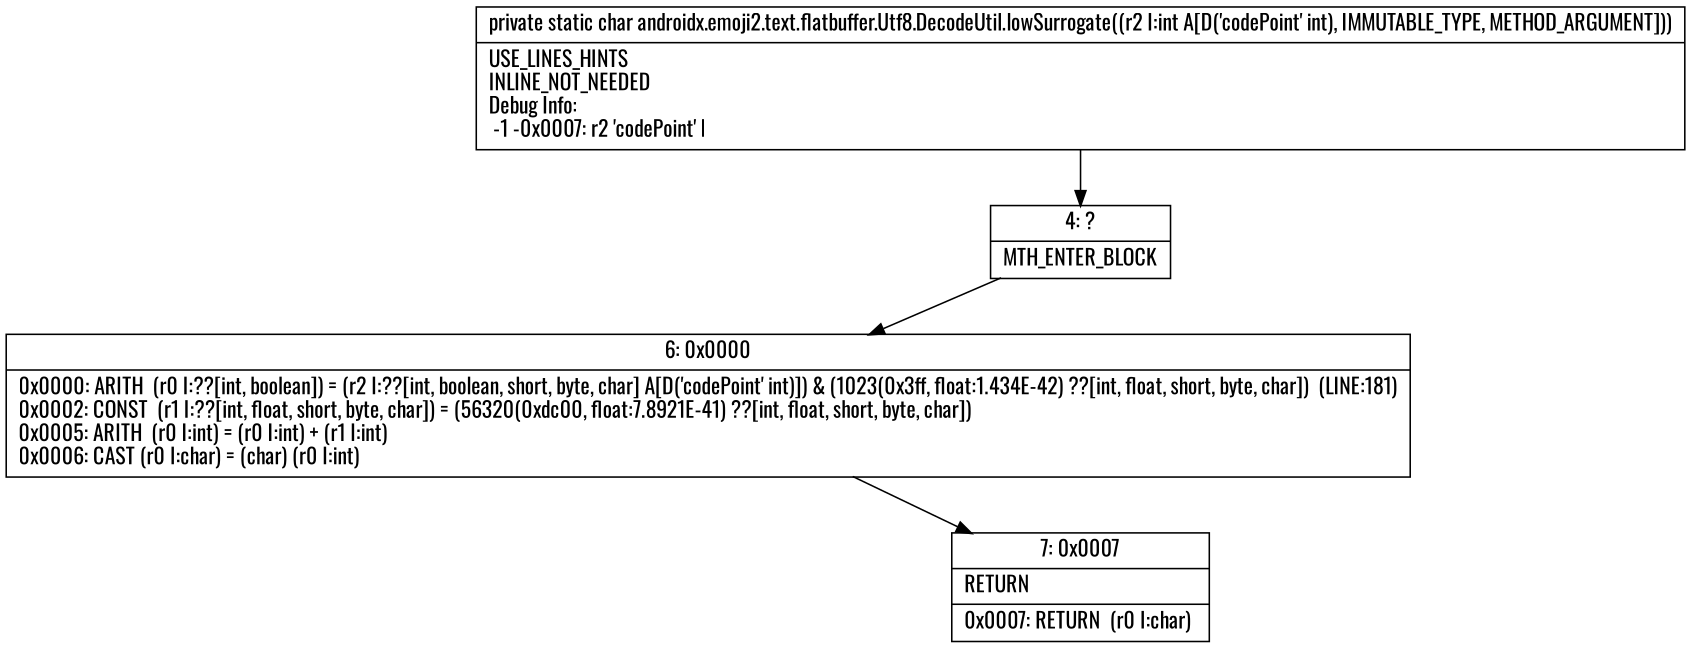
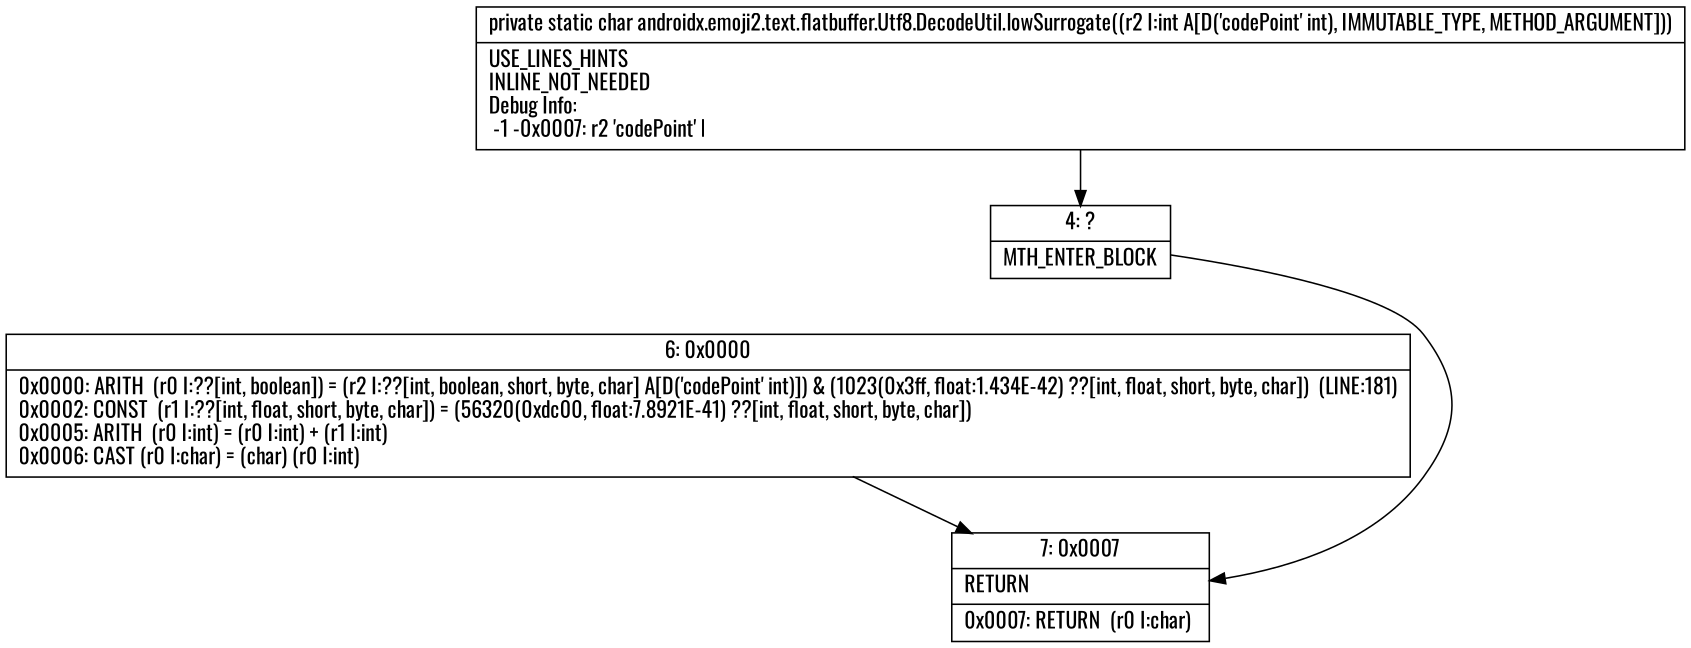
(942, 303) -> (1450, 386)
